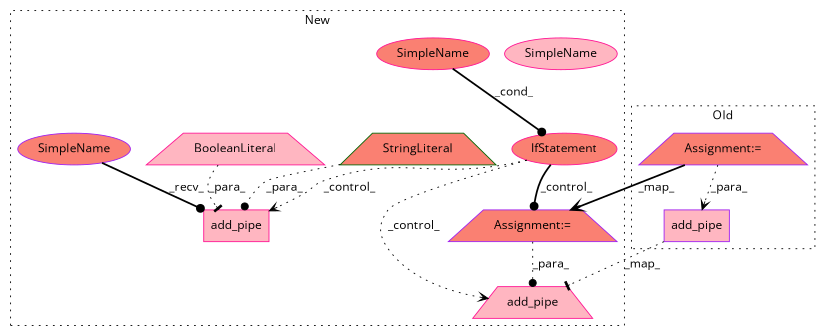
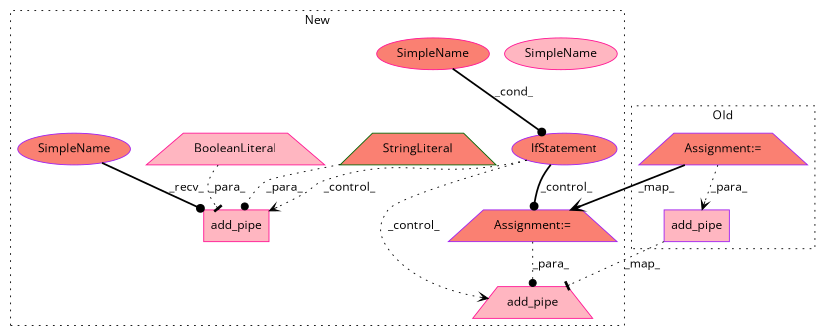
(564, 149) -> (564, 149)
